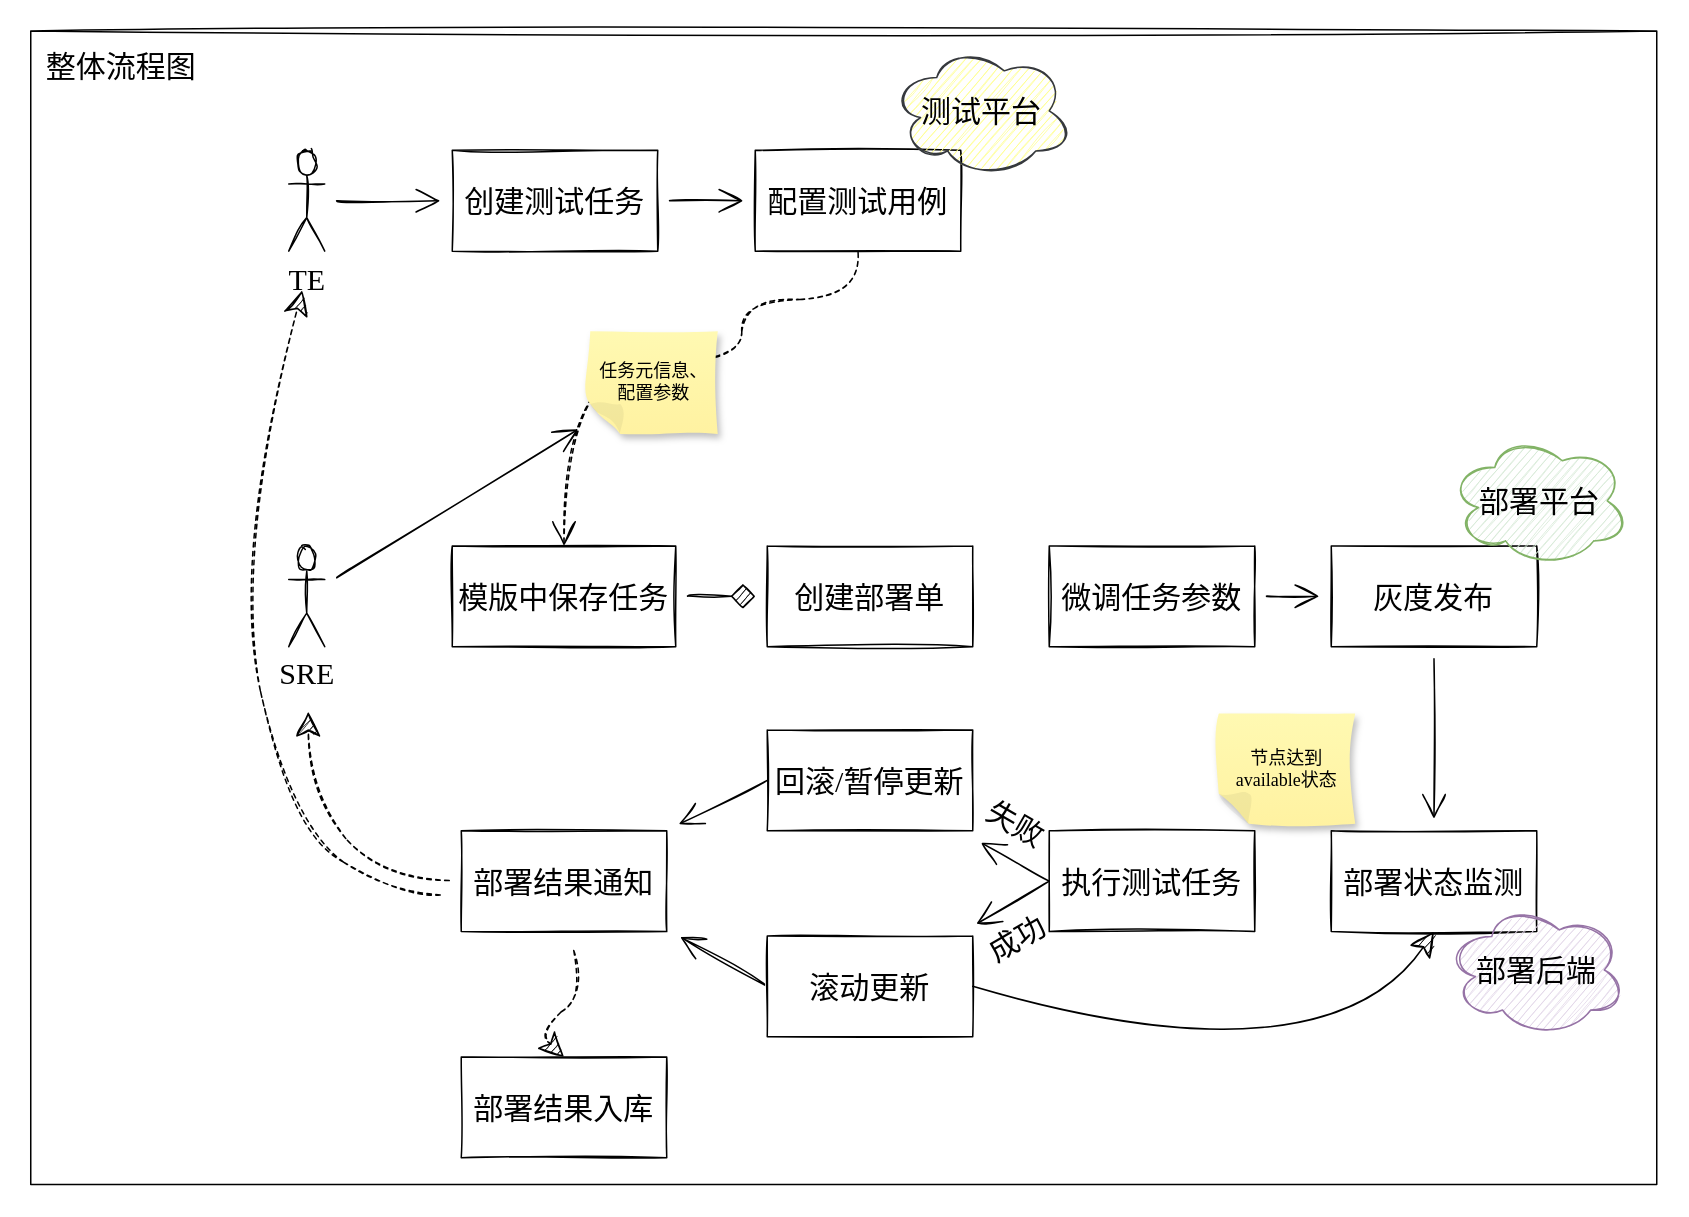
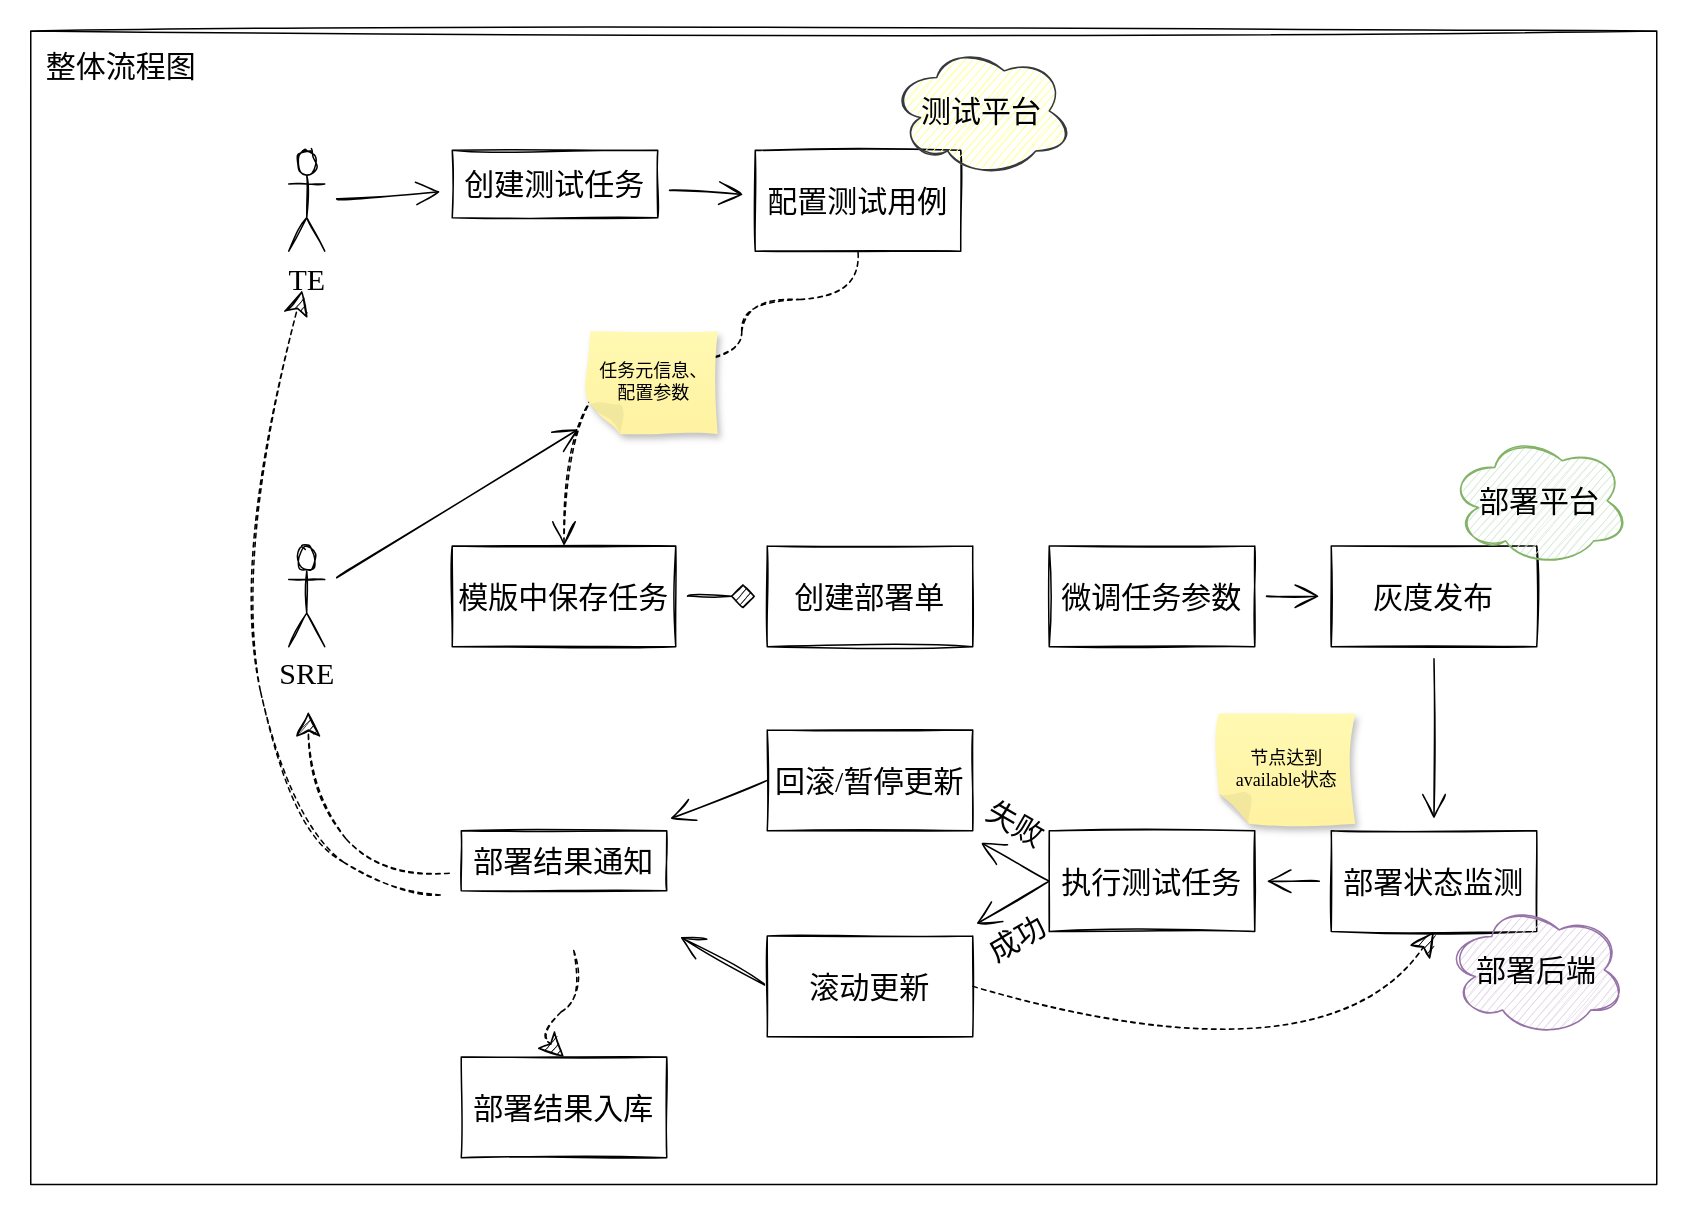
(555, 201) -> (555, 184)
(564, 881) -> (564, 861)
none -> (1295, 881)
(1209, 1029) -> (1209, 1029)
